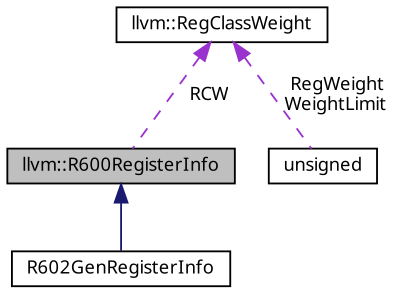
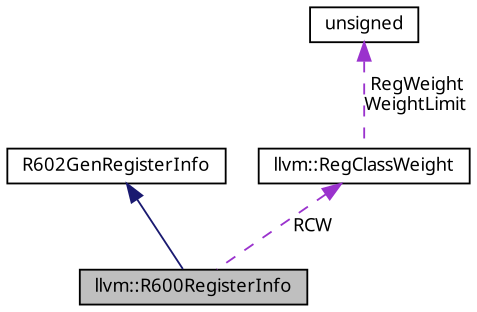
(278, 103) -> (364, 105)
(121, 227) -> (160, 234)
